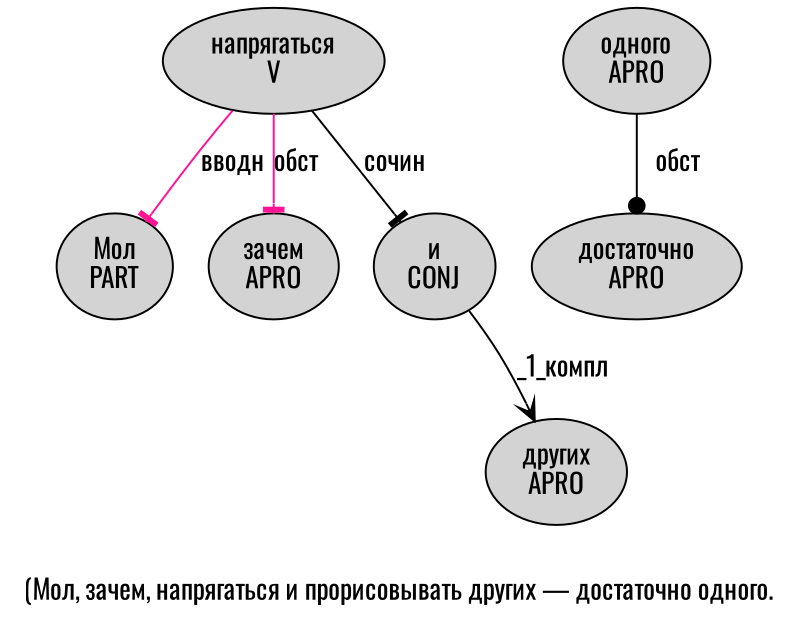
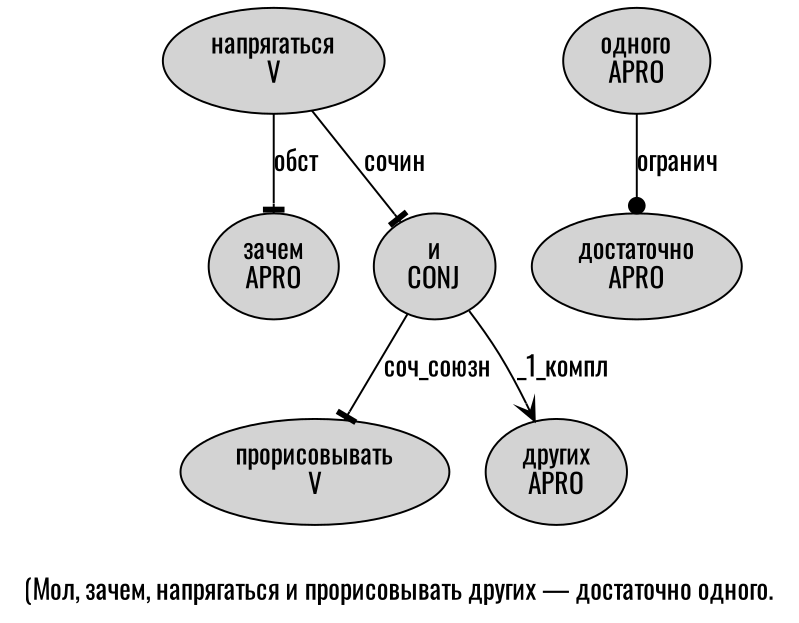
(274, 158) -> (274, 158)
(678, 164) -> (678, 164)
(115, 266) -> none
none -> (315, 472)
